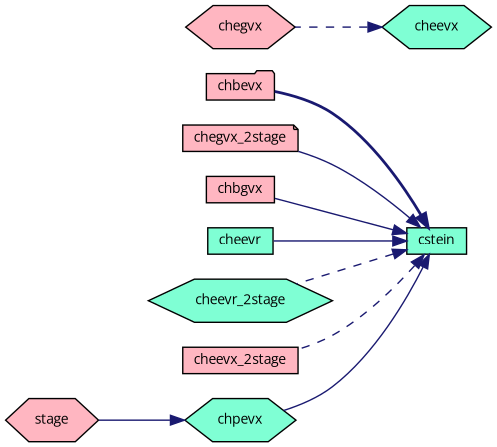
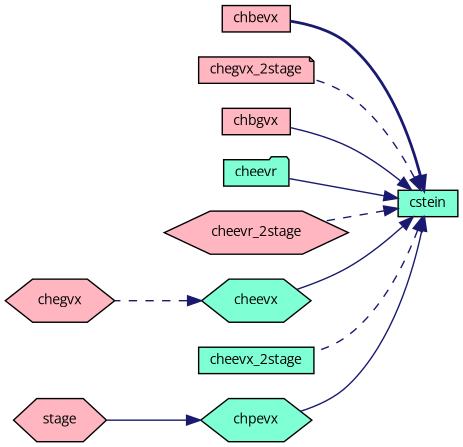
(240, 87) -> (256, 19)
(357, 179) -> (374, 118)
(240, 241) -> (256, 173)
none -> (354, 264)
(240, 301) -> (256, 233)
(240, 360) -> (256, 360)
